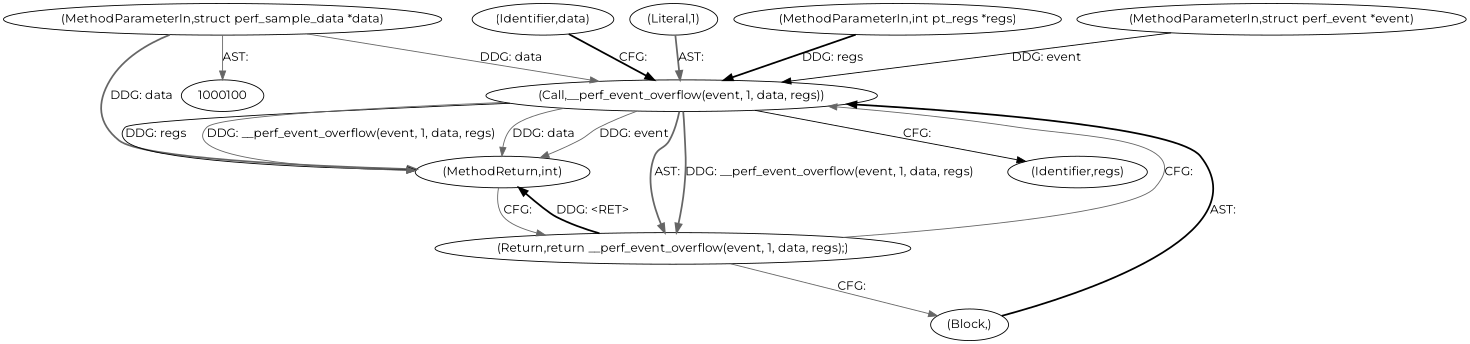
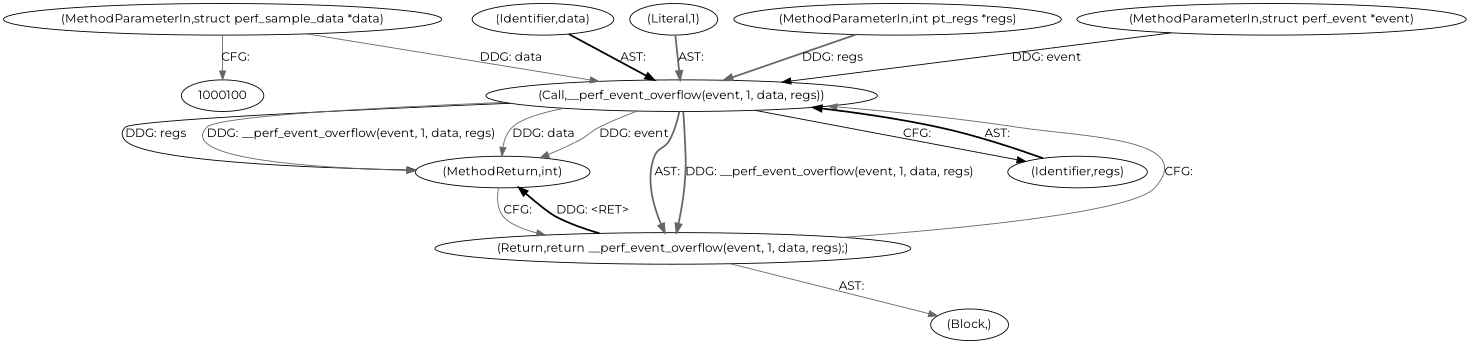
(794, 56) -> (794, 56)
(238, 57) -> (238, 57)
(635, 57) -> (635, 57)
(117, 139) -> none
(1175, 143) -> (934, 126)
(854, 287) -> (854, 287)
